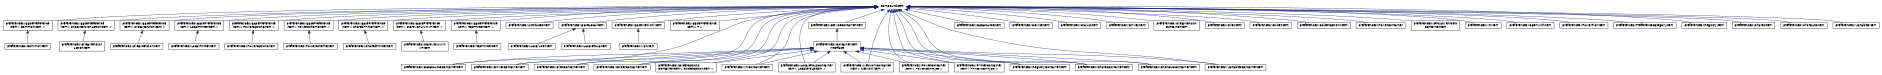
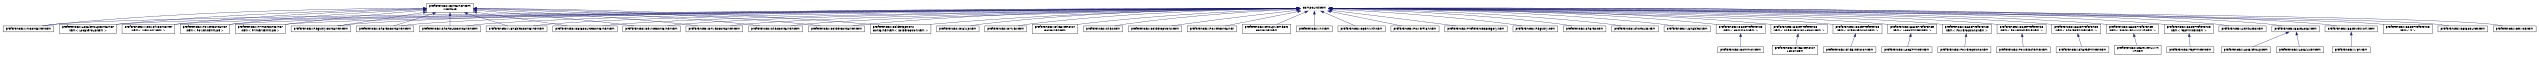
(1271, 25) -> none
(837, 37) -> (556, 17)
